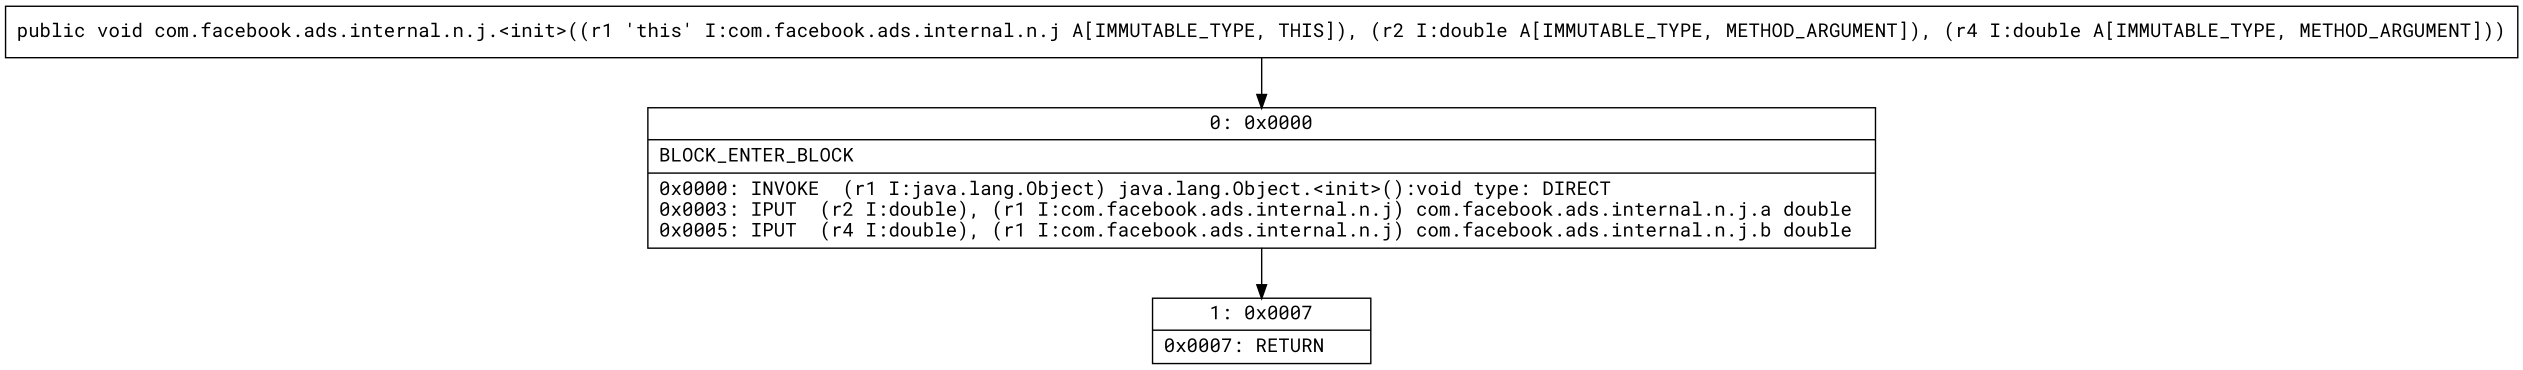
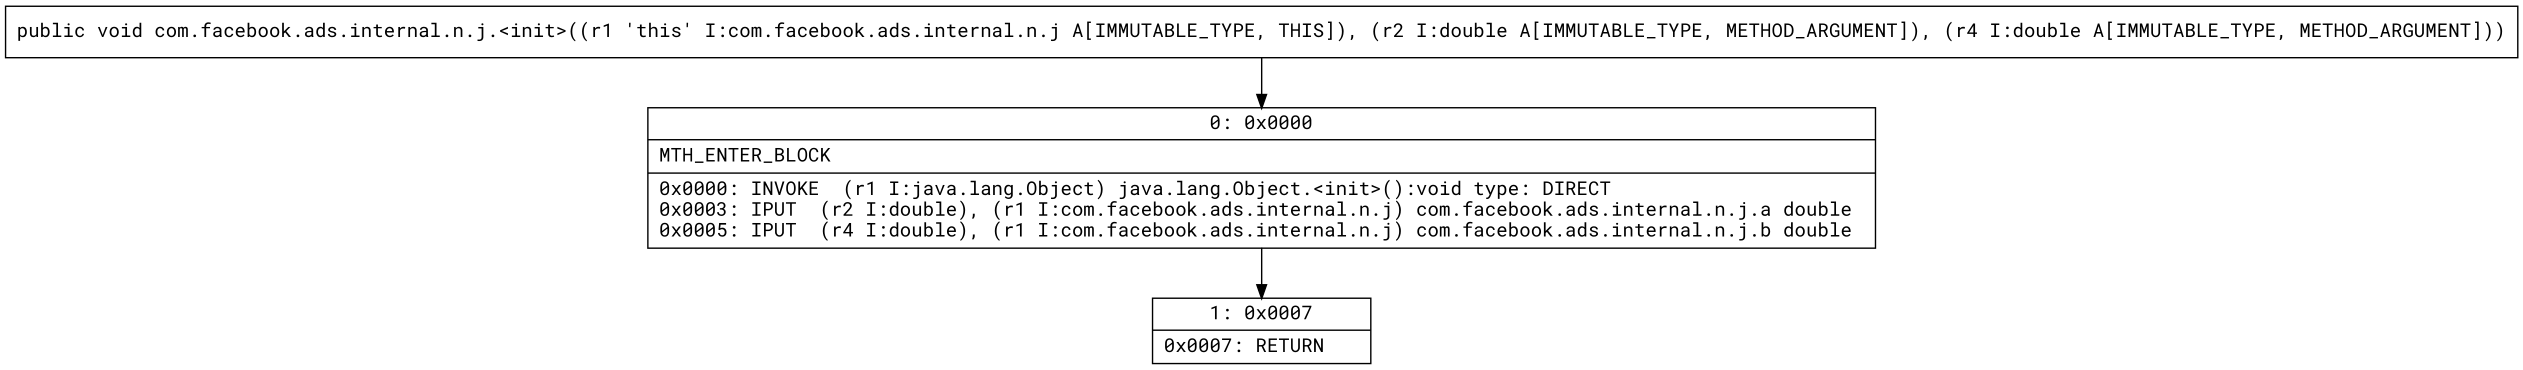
(757, 156) -> (745, 156)
